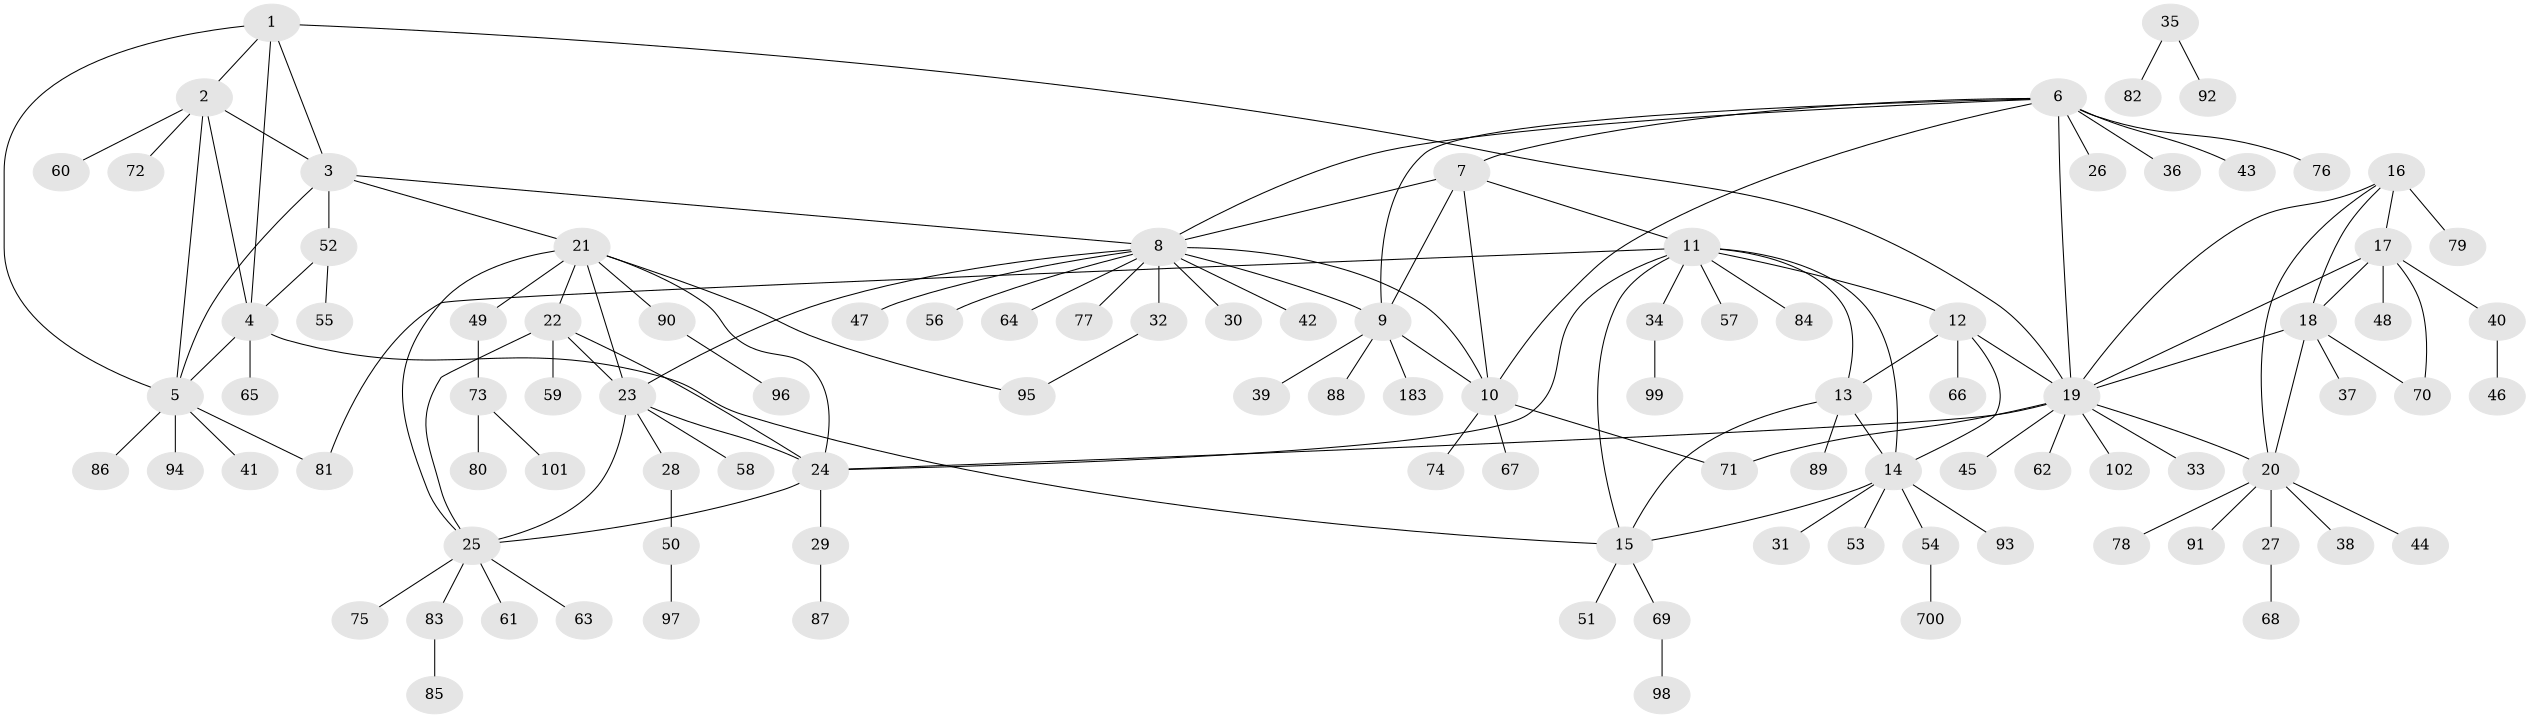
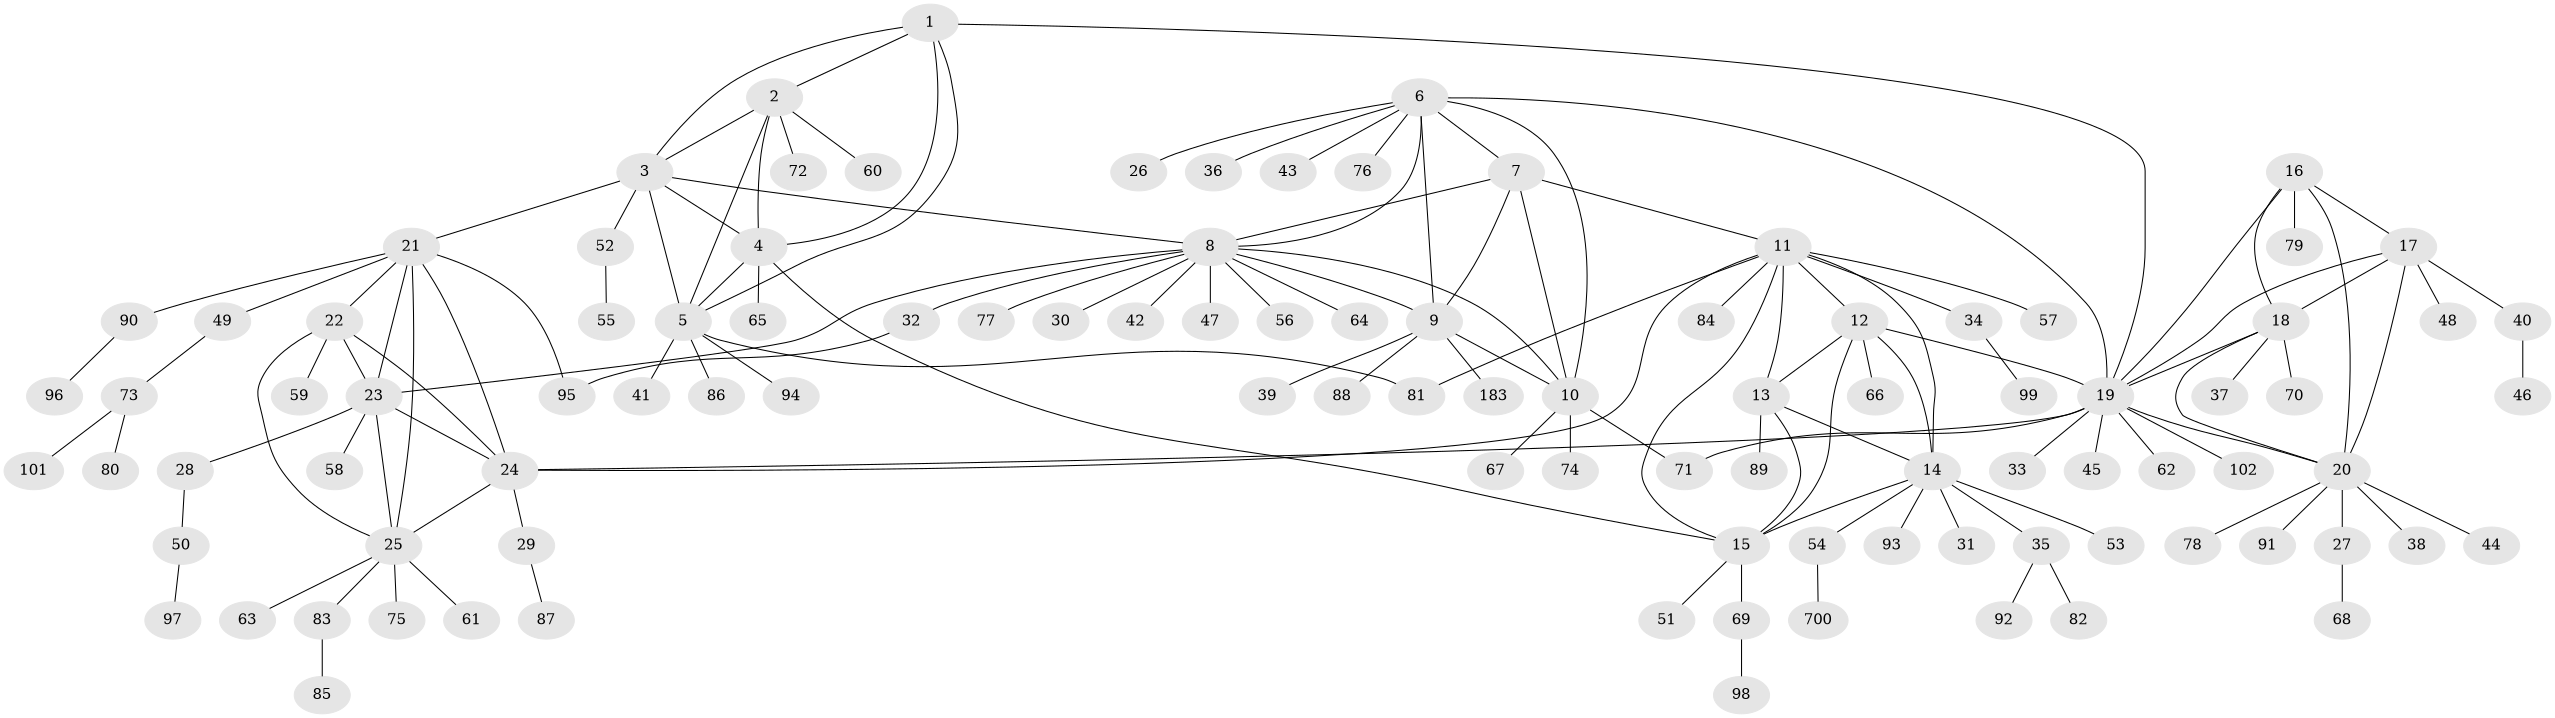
(289, 284) -> (702, 210)
(2424, 317) -> (2382, 361)
none -> (1829, 448)
none -> (1987, 508)
